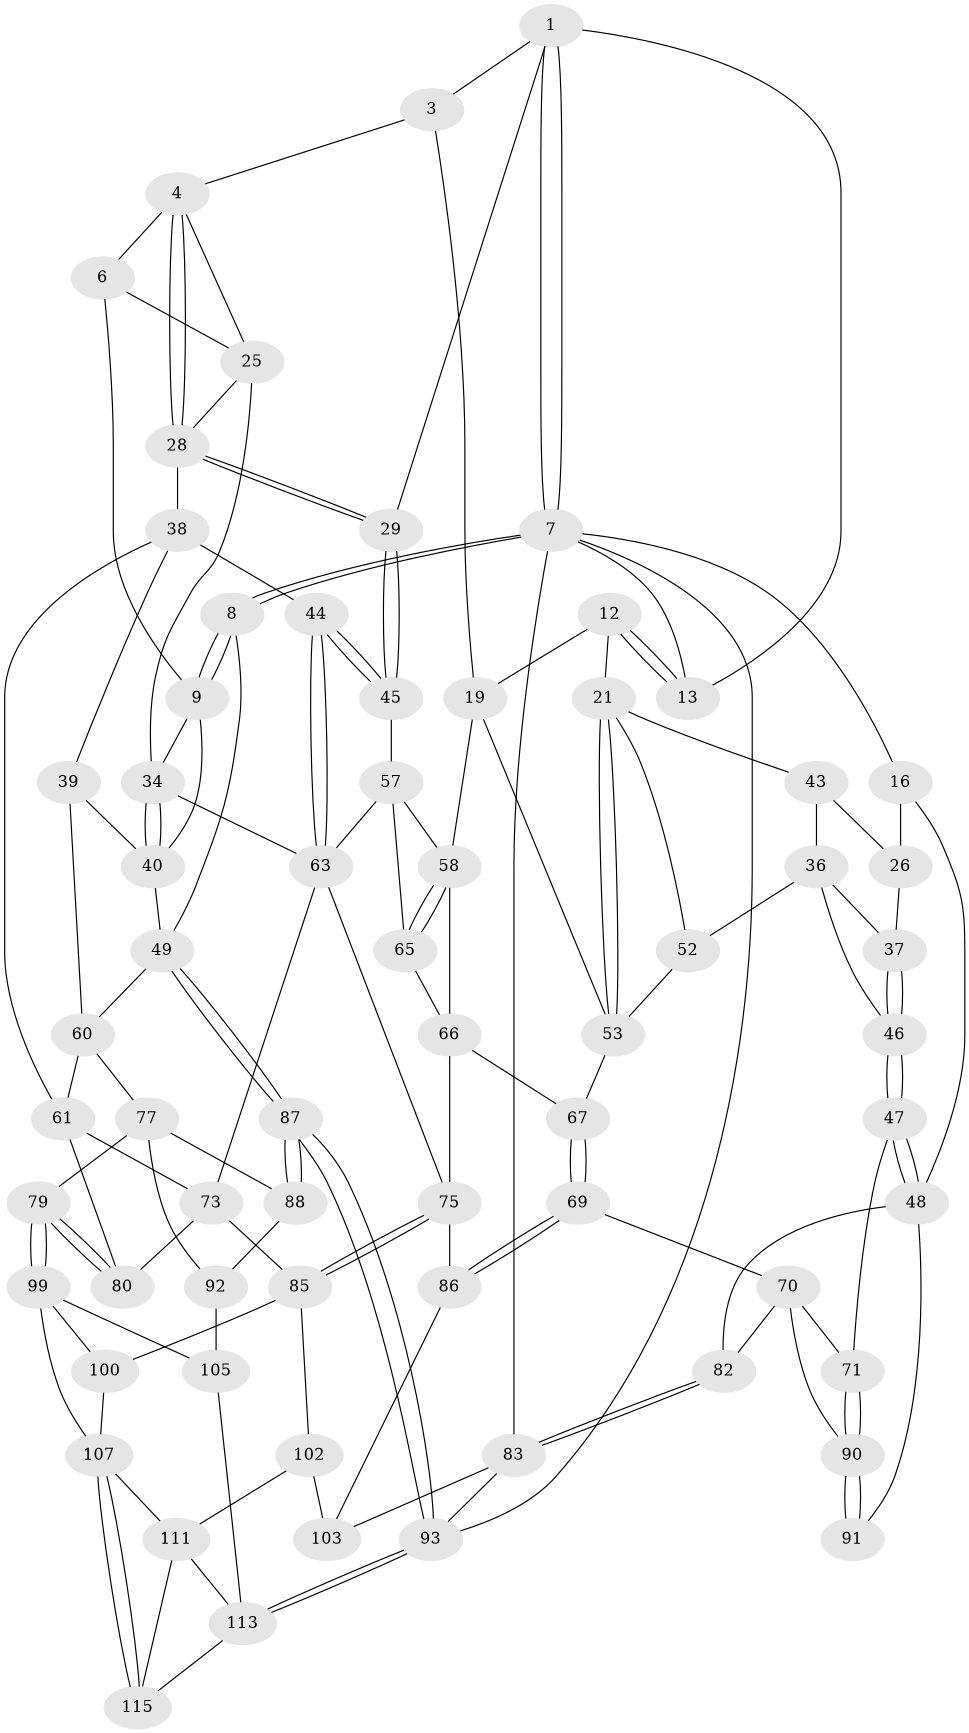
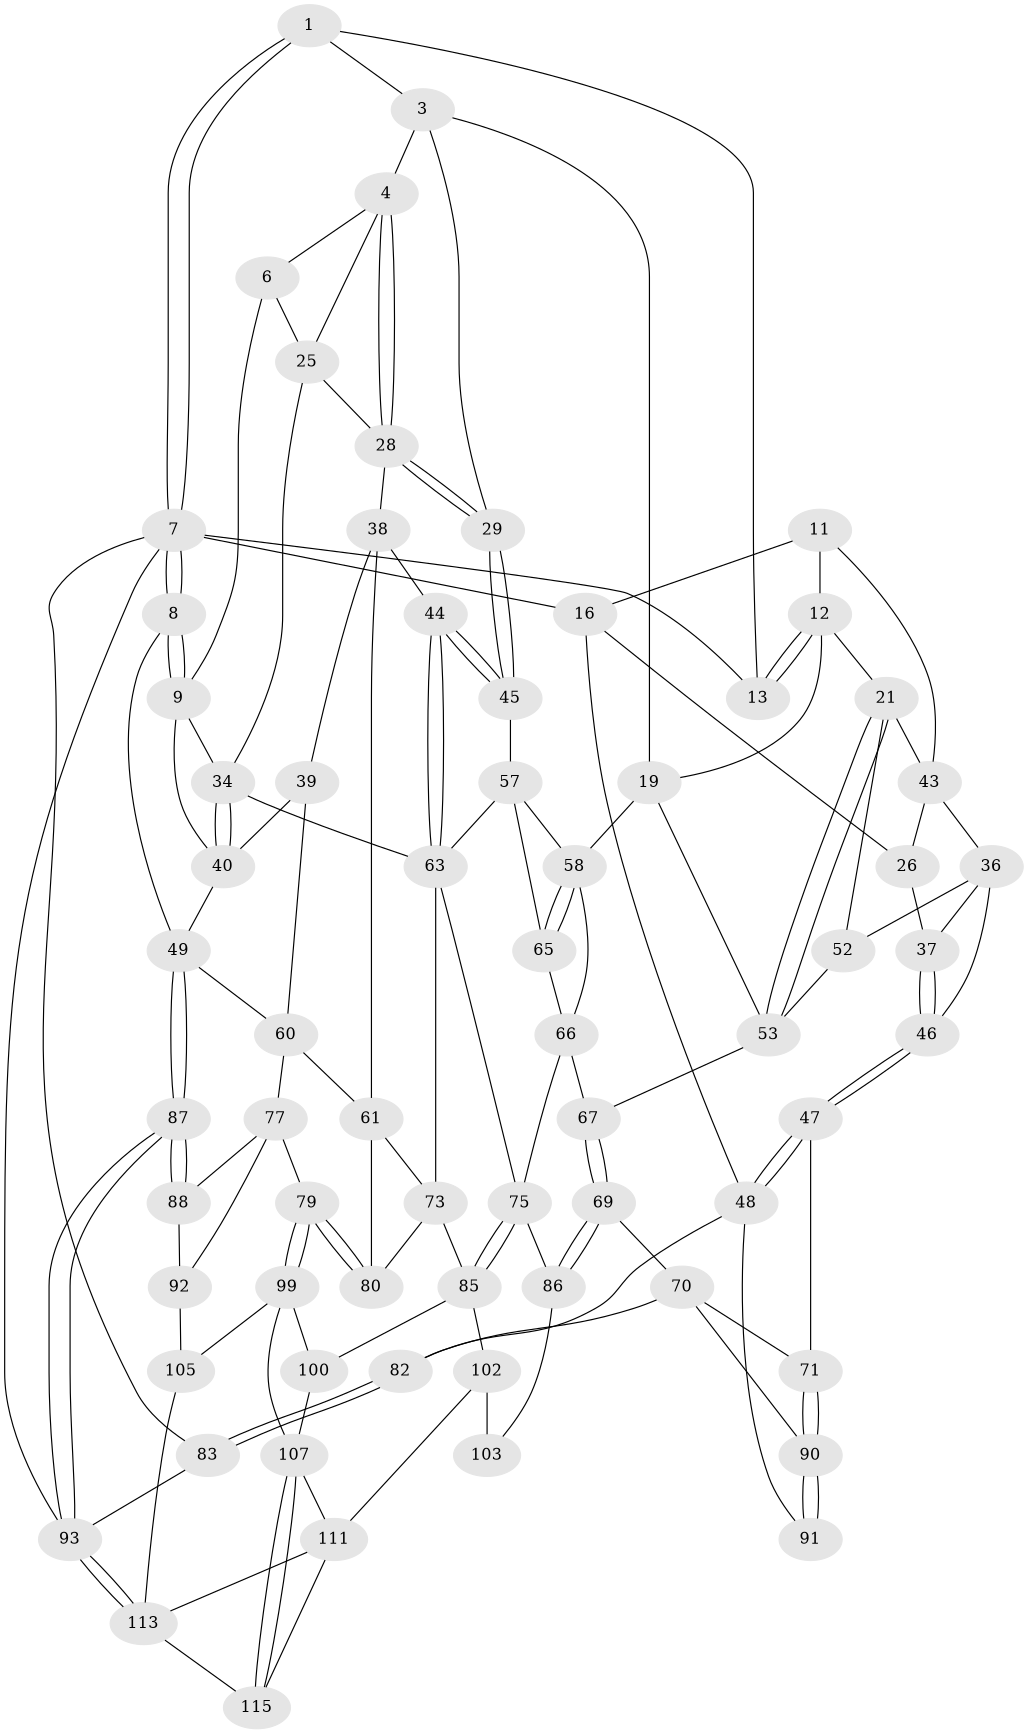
(471, 278) -> (459, 320)
none -> (820, 530)
(411, 1502) -> none
